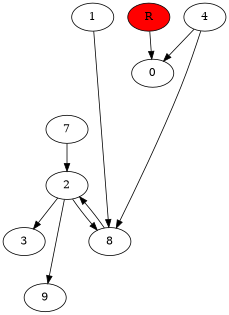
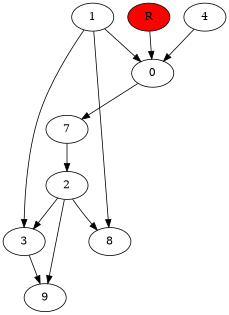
none -> (120, 43)
none -> (113, 99)
none -> (38, 120)
(164, 127) -> none
(95, 215) -> none
none -> (33, 266)
